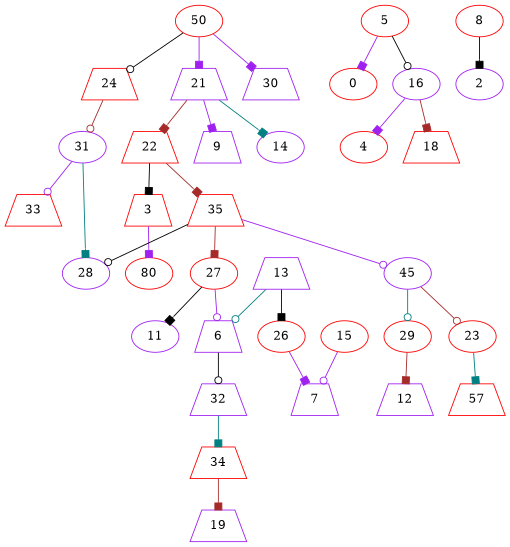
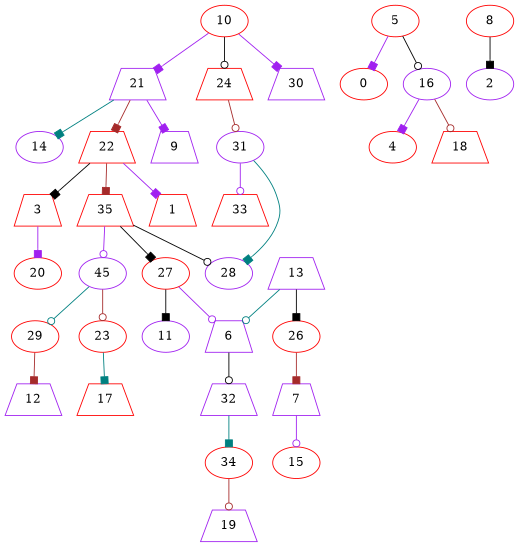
(199, 21) -> (225, 21)
(423, 111) -> (442, 112)
none -> (173, 210)
(215, 238) -> (134, 240)
(149, 273) -> (38, 273)
(296, 364) -> (296, 364)
(331, 364) -> (296, 428)
(477, 400) -> (105, 400)
(218, 463) -> (229, 463)
(218, 490) -> (229, 491)
